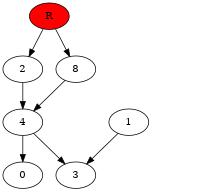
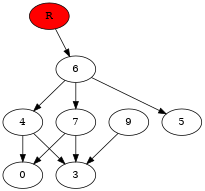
(23, 69) -> none
(76, 69) -> (76, 69)
none -> (76, 122)
(129, 122) -> (129, 122)
none -> (182, 122)
